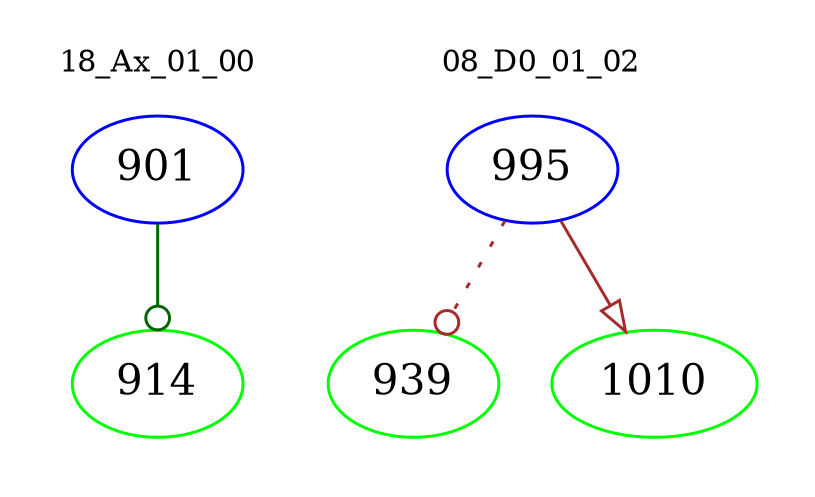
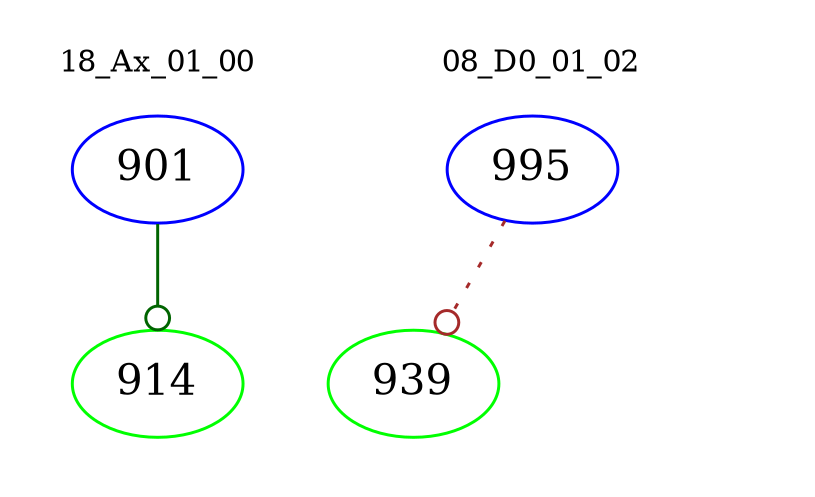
(654, 384) -> none
